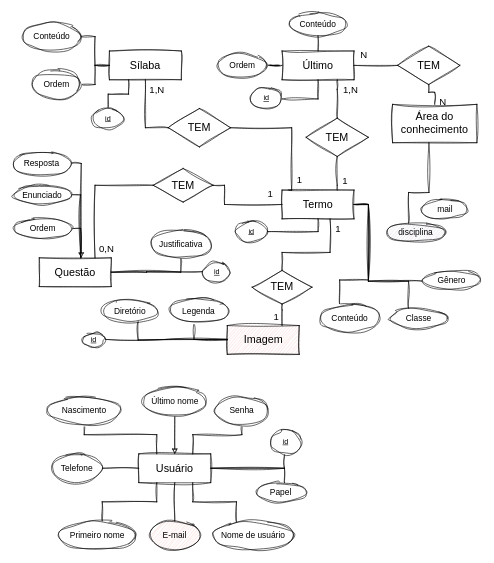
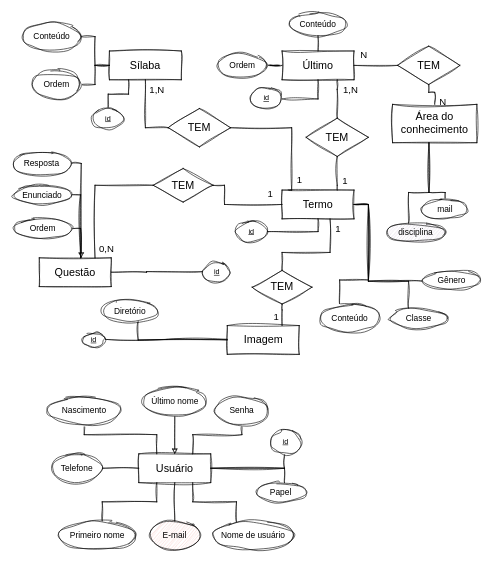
none -> (440, 192)
(181, 244) -> none
(181, 264) -> none
(199, 311) -> none
(194, 330) -> none
(263, 340) -> (263, 340)
